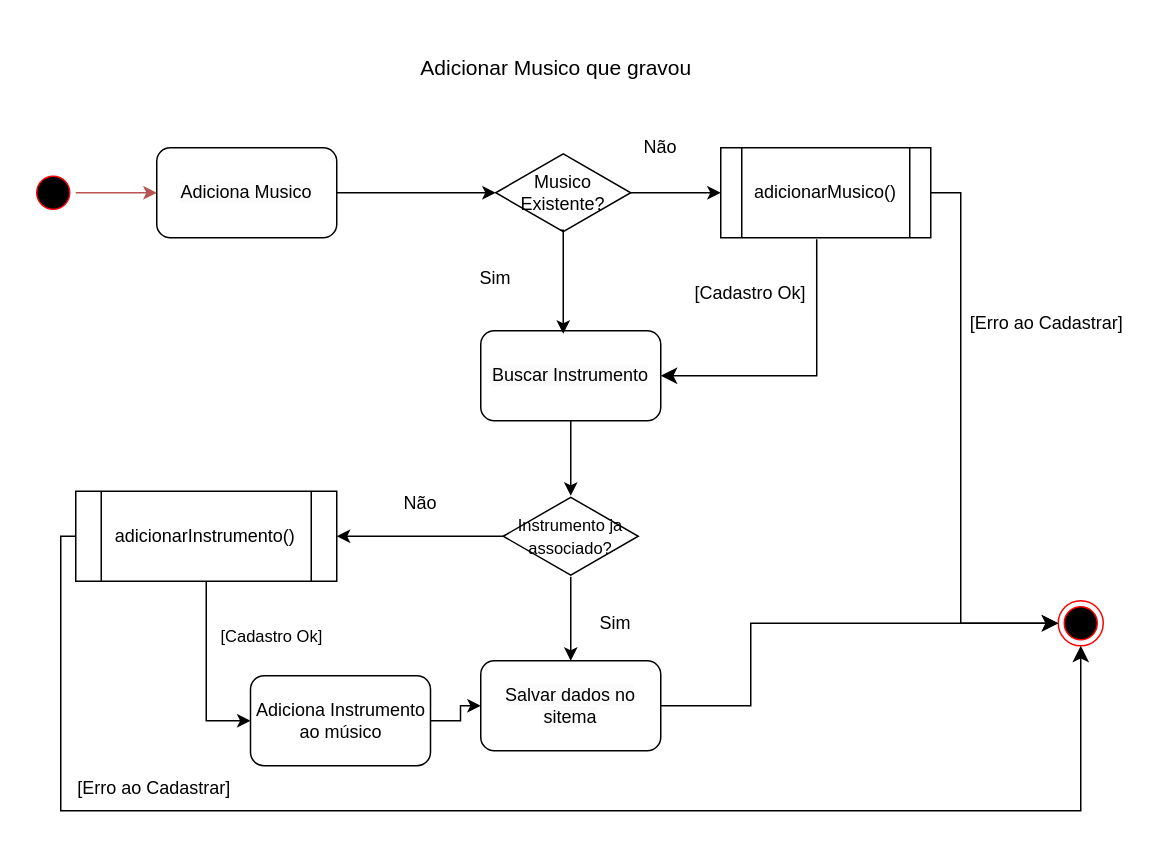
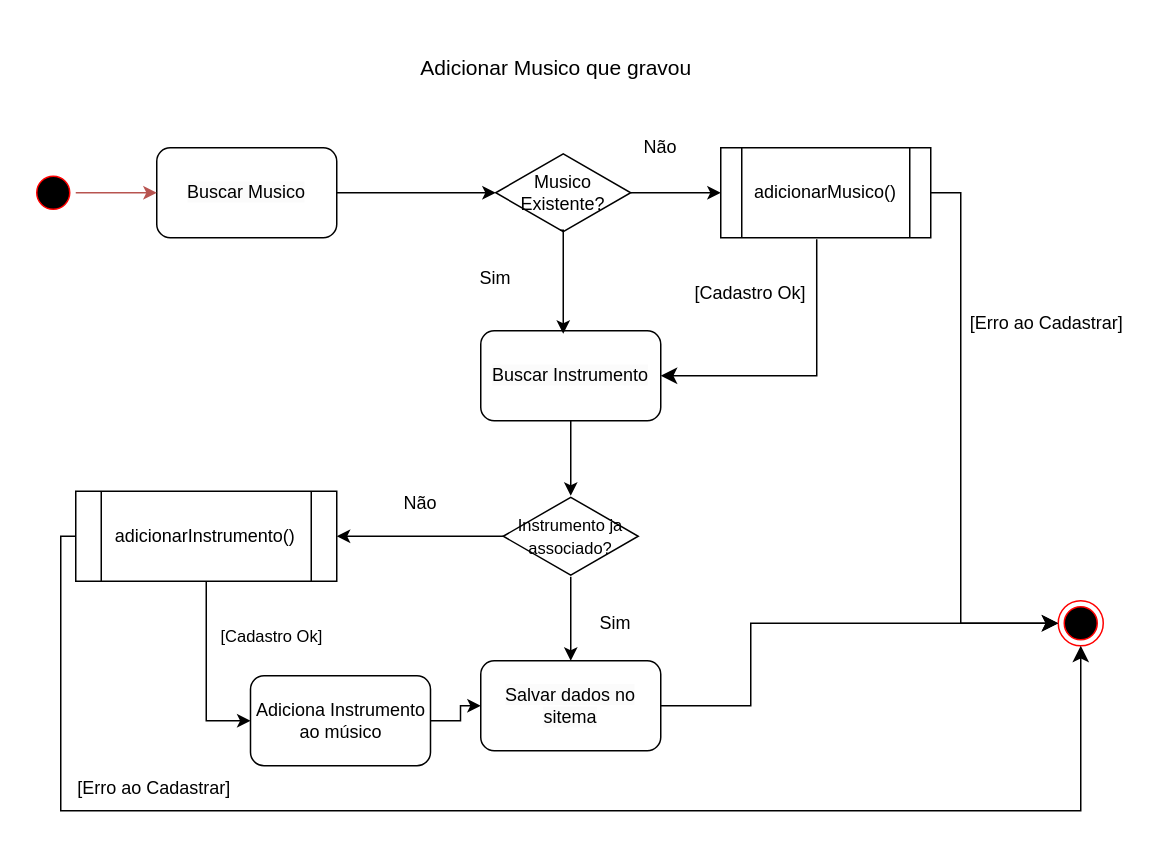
(247, 193) -> (247, 193)
